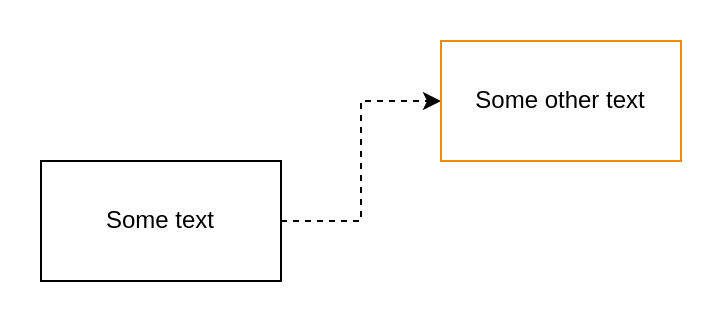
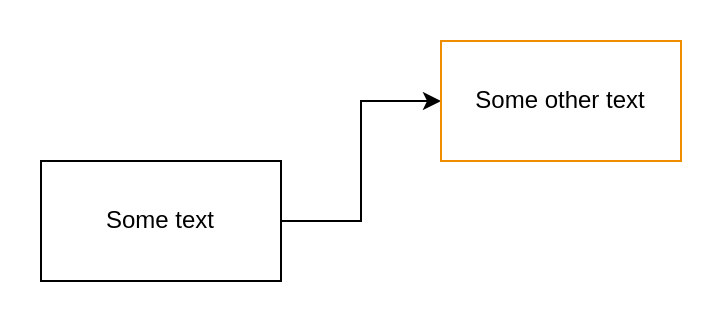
(361, 167) -> (361, 167)
